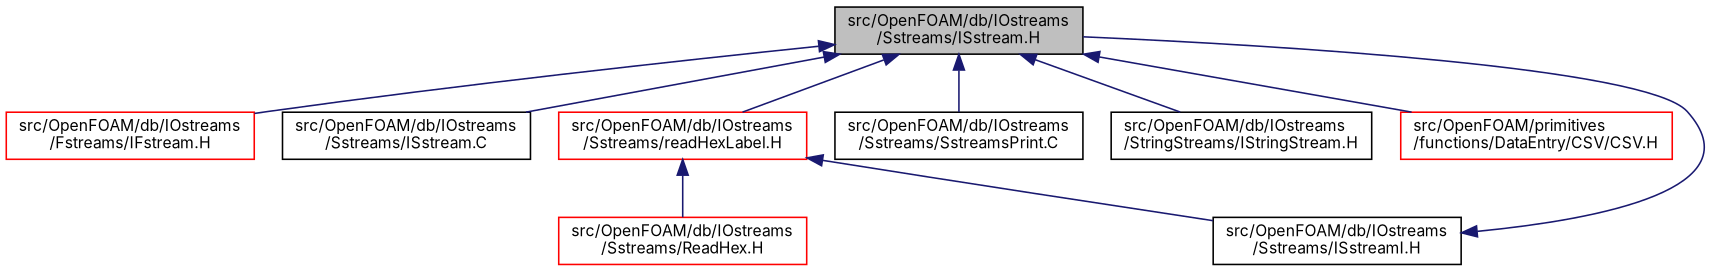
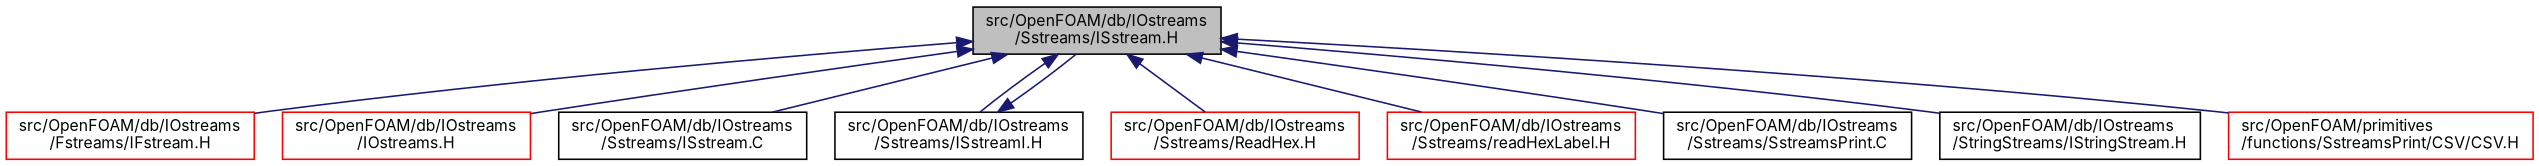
none -> (406, 136)
(1536, 136) -> (2381, 136)
(1018, 191) -> (1012, 87)
(683, 196) -> (1172, 88)
